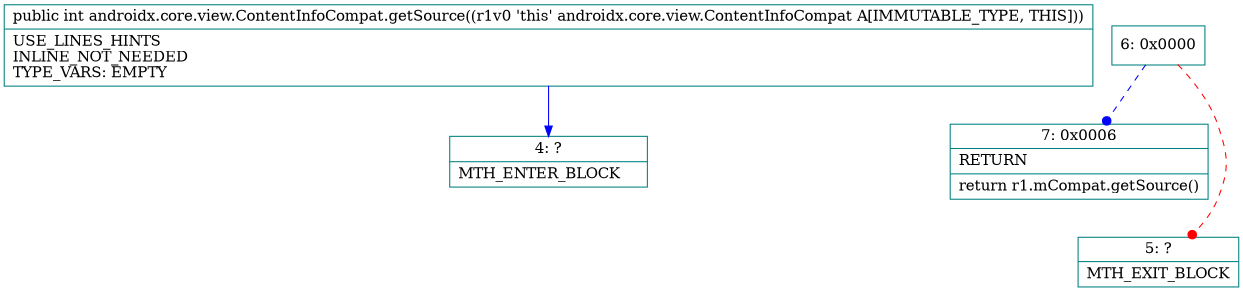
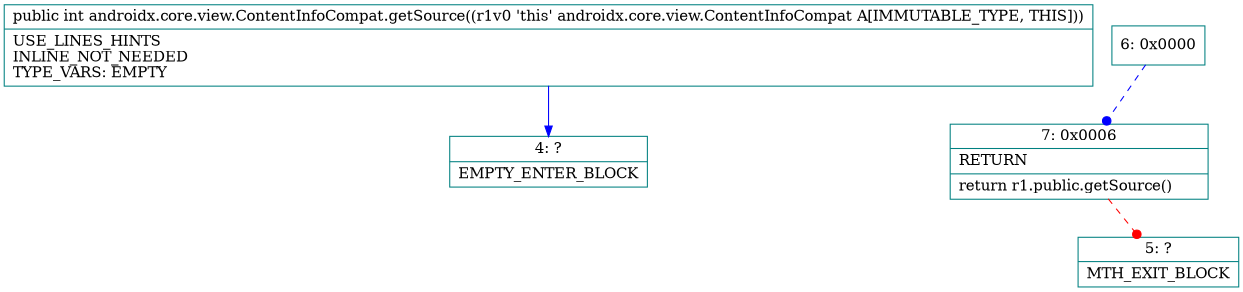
(1224, 145) -> (1121, 215)
(540, 174) -> (549, 174)
(1079, 186) -> (1065, 186)
